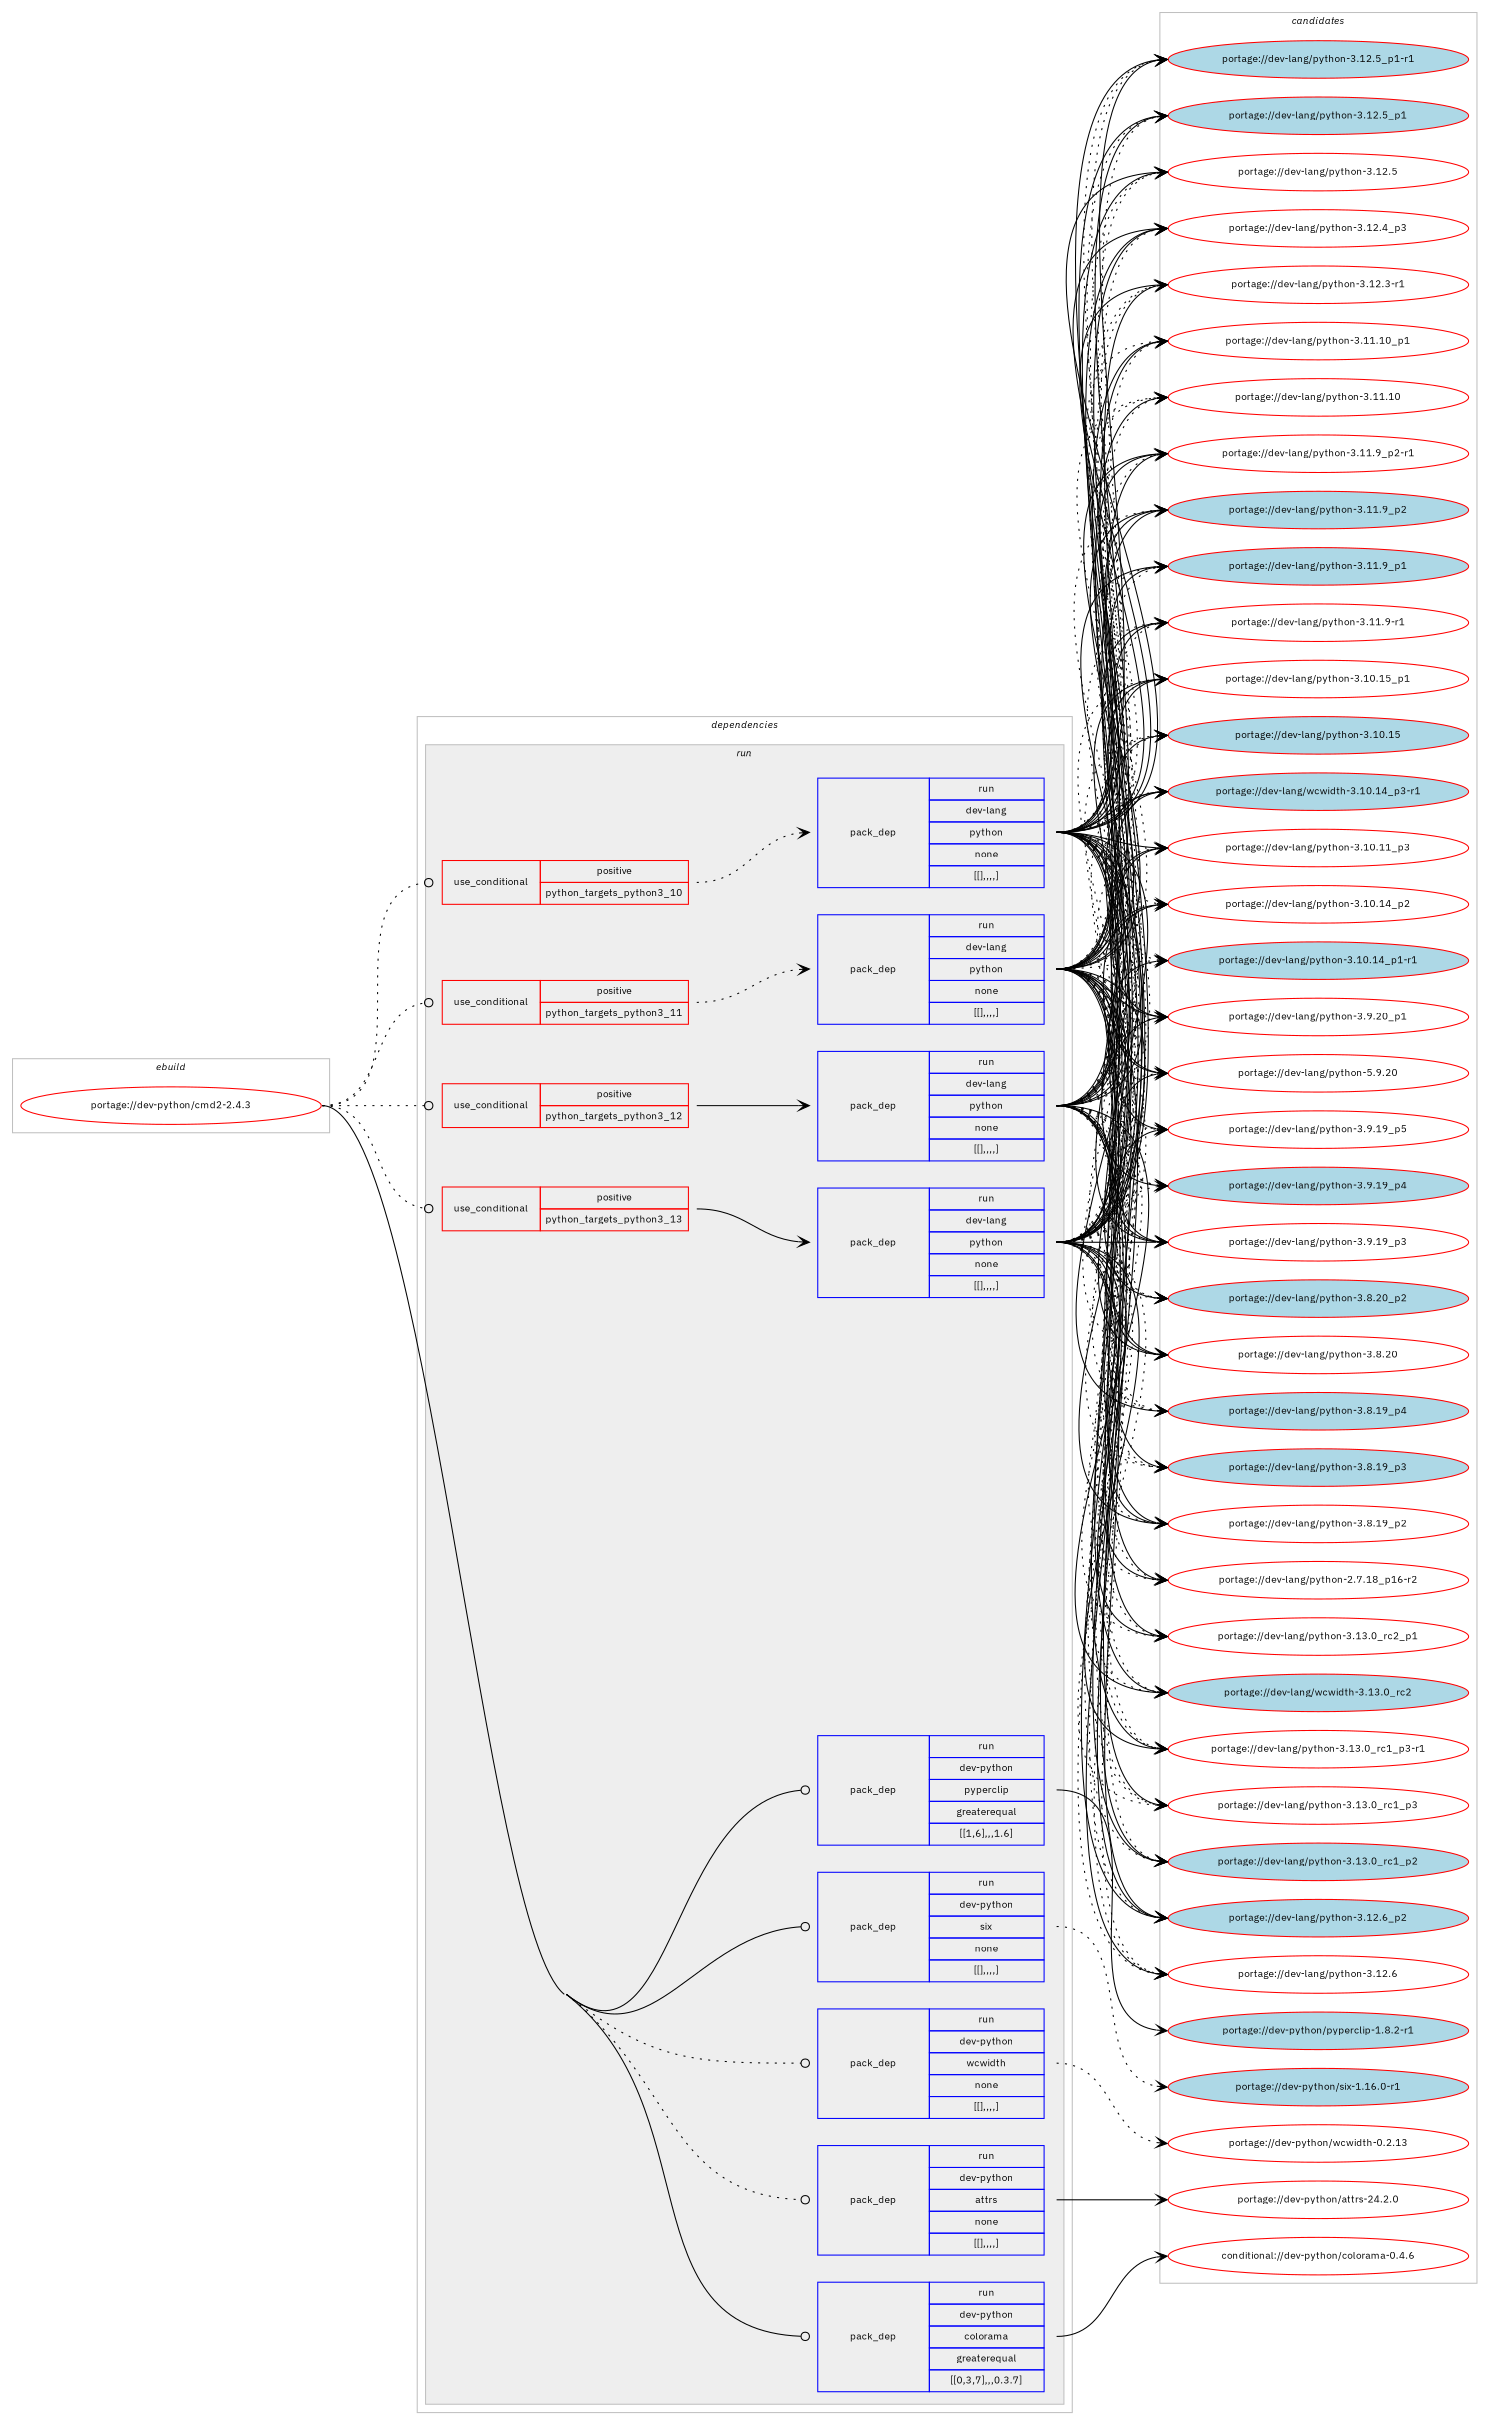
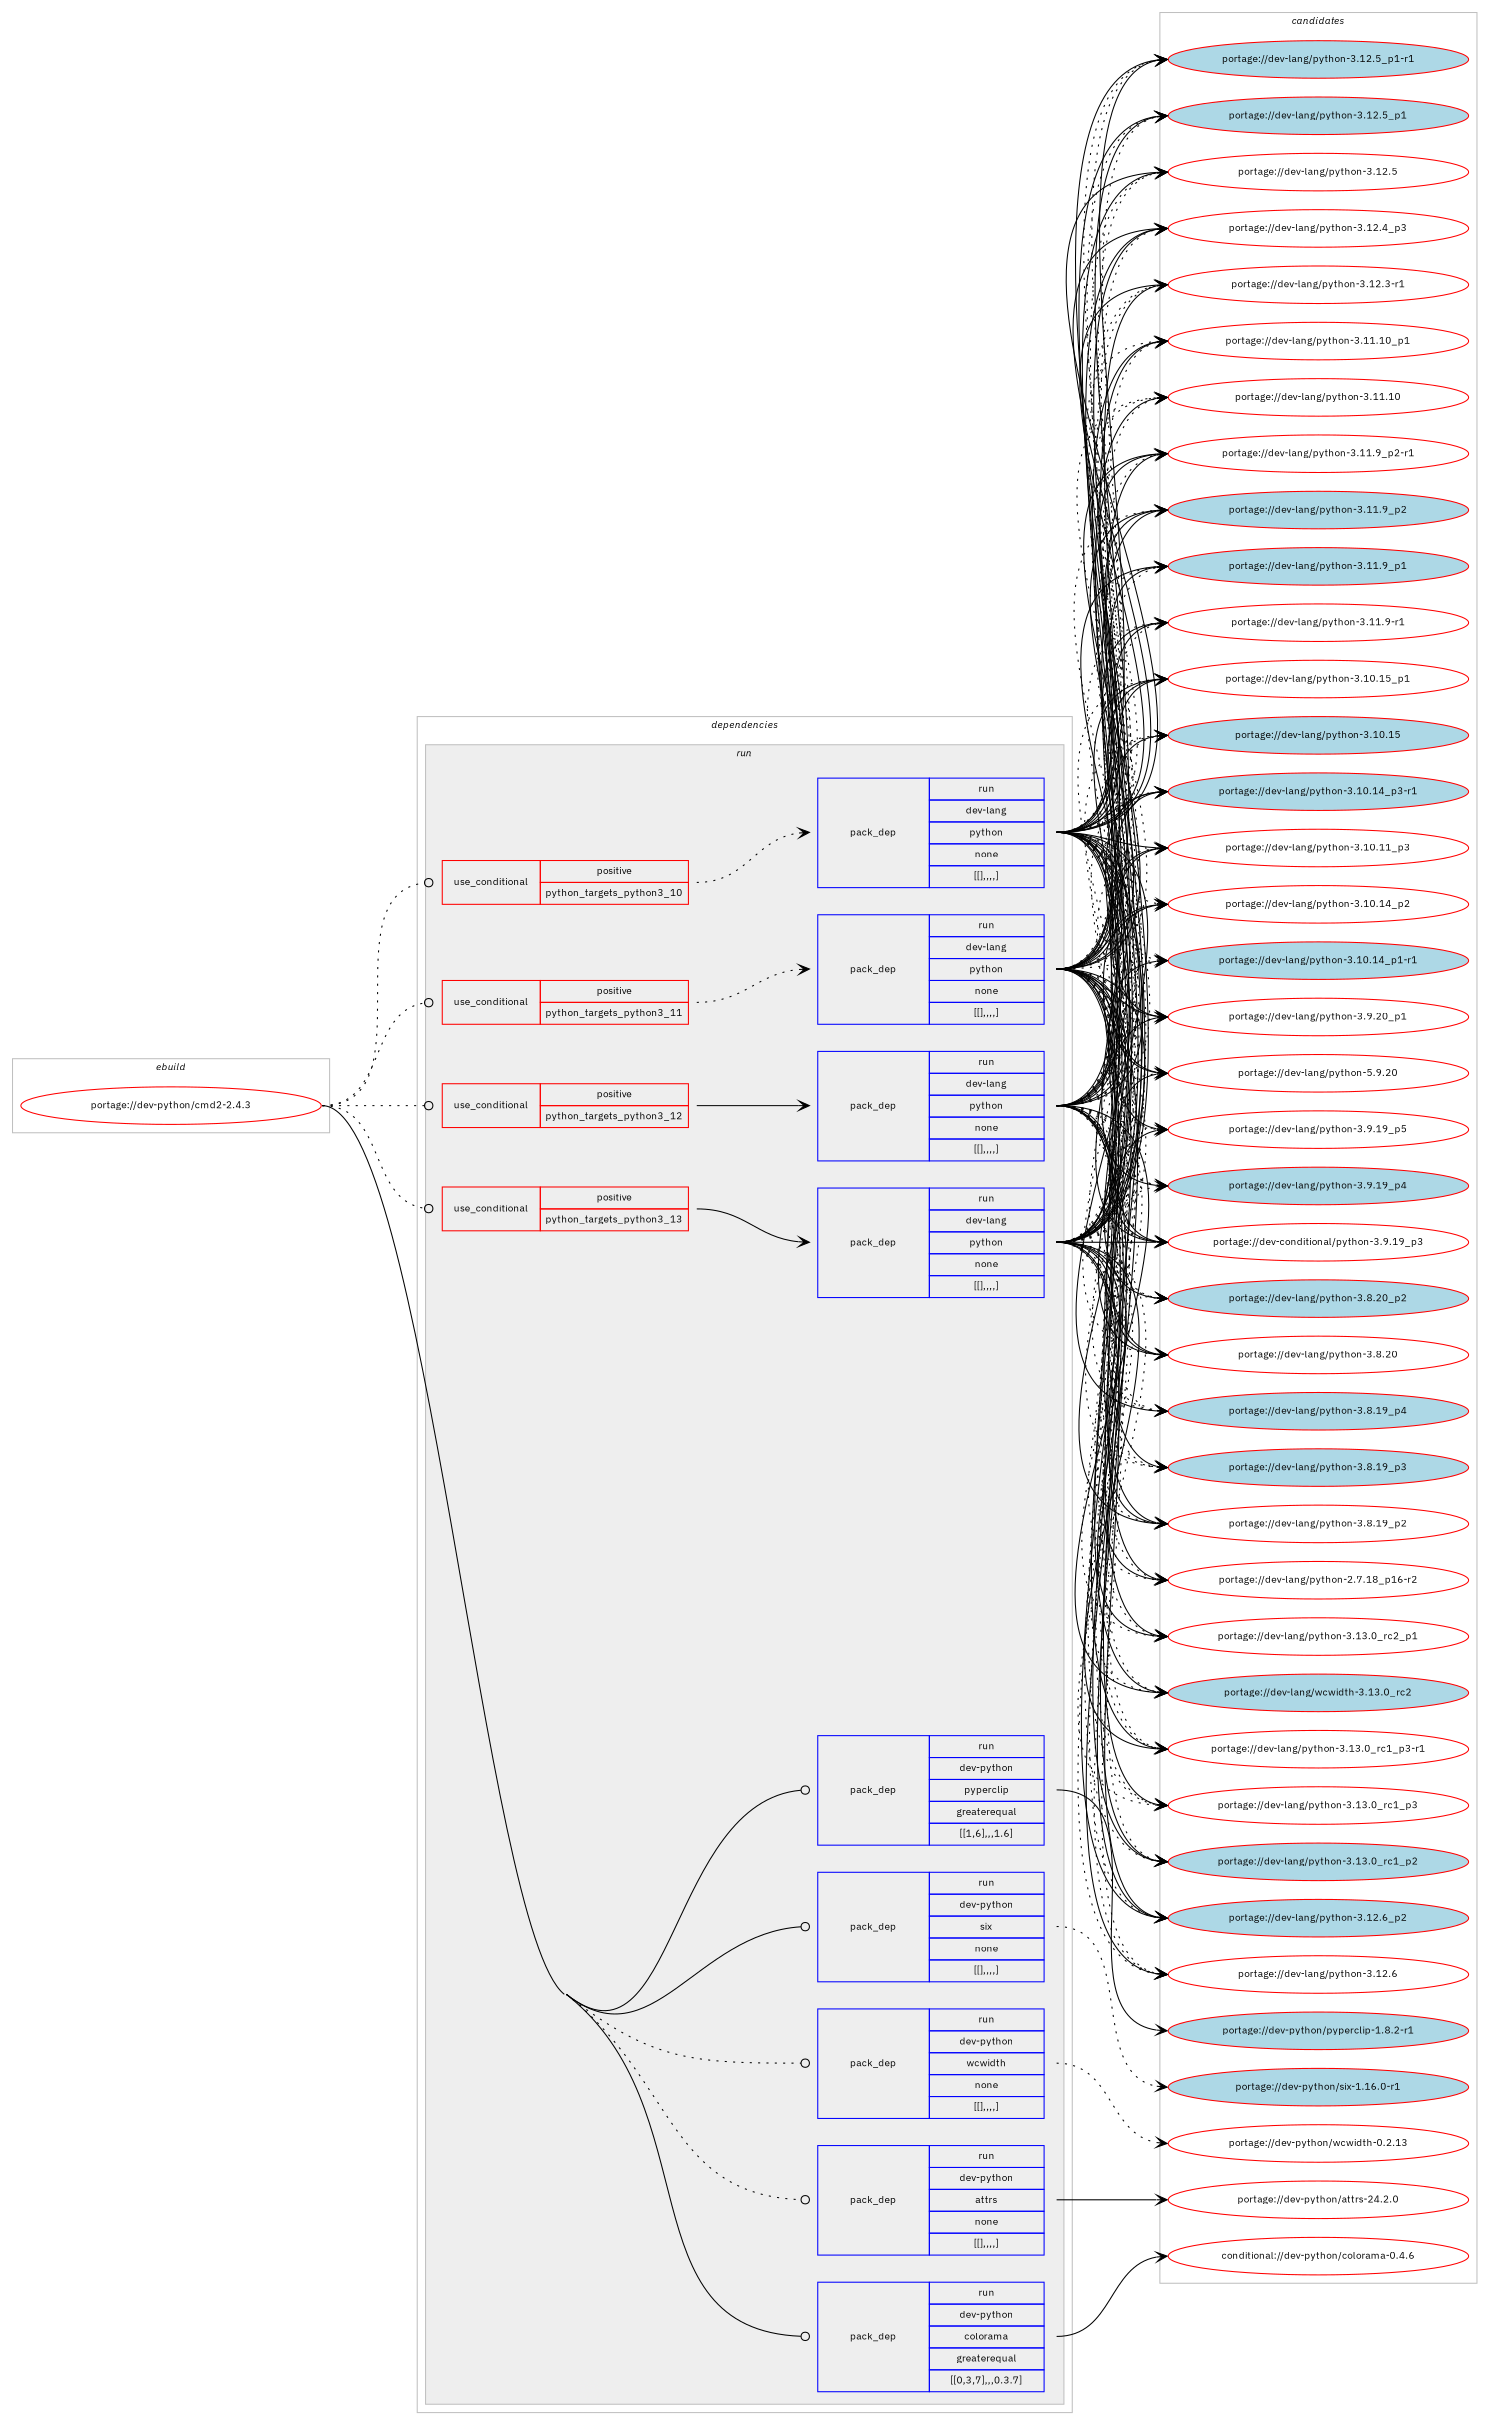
(1318, 792) -> (1318, 792)
(1318, 1242) -> (1318, 1242)
